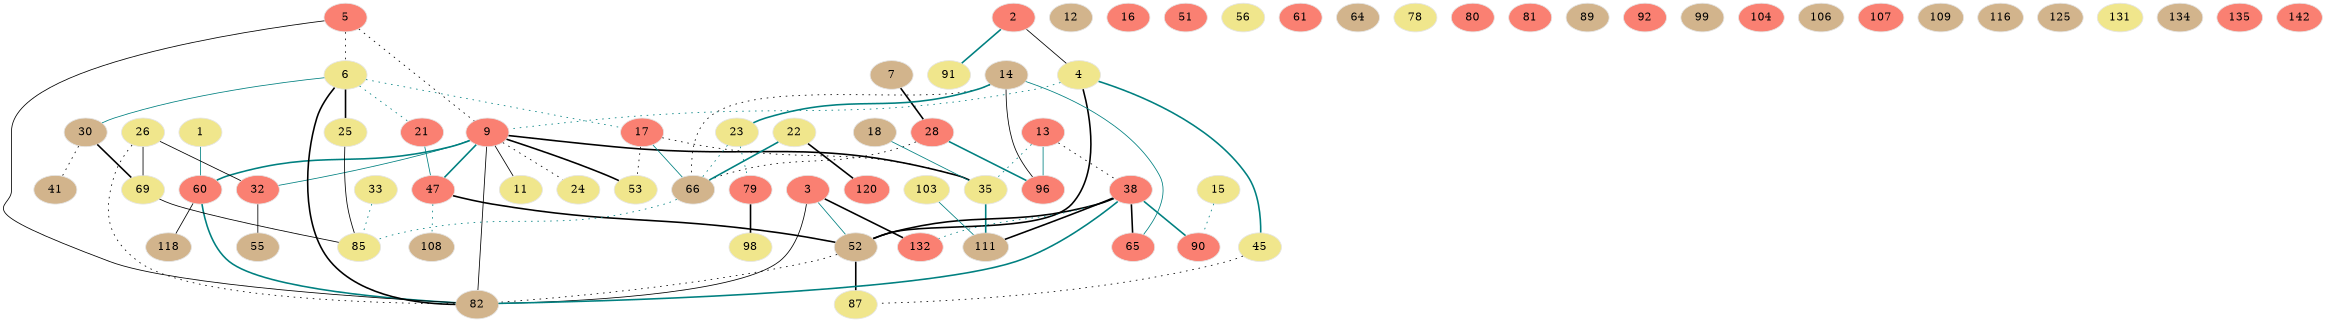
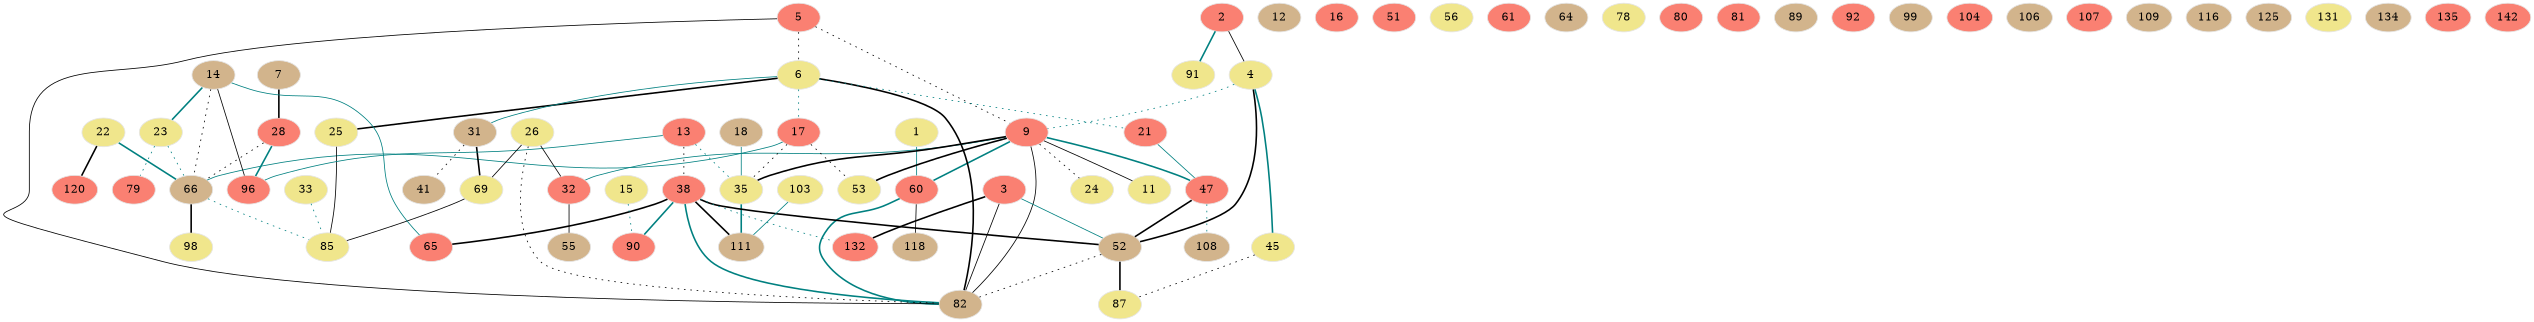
(86, 132) -> (475, 132)
(751, 219) -> (191, 219)
